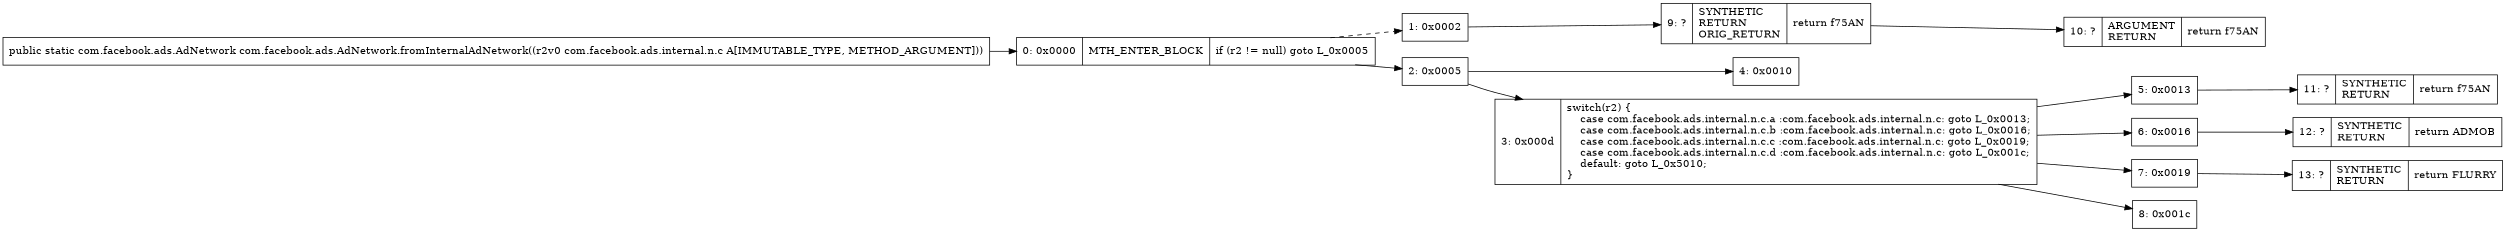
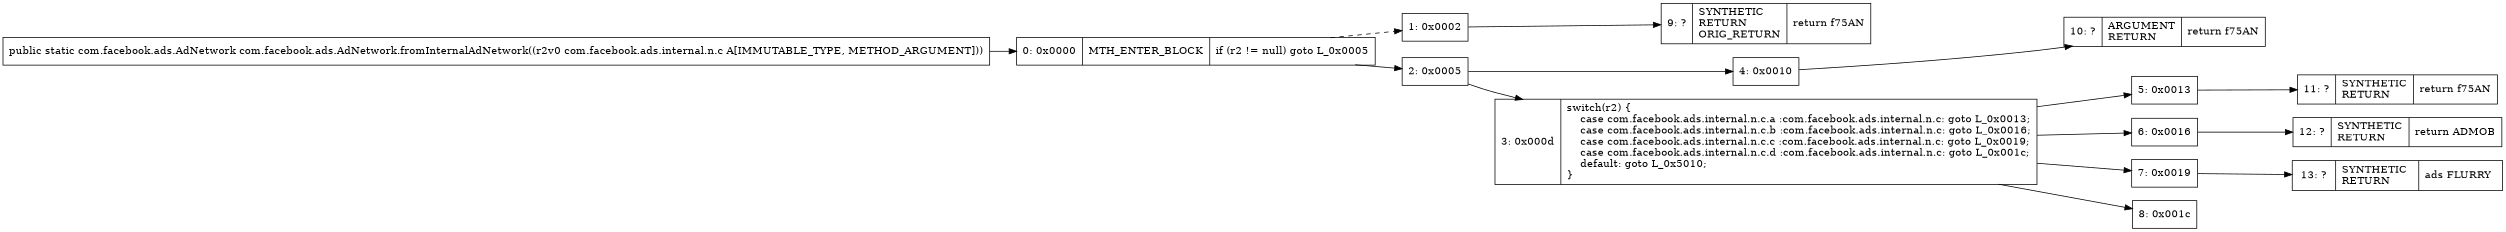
(1963, 28) -> (1932, 60)
(2455, 175) -> (2458, 175)
